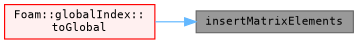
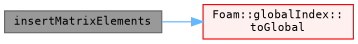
(170, 22) -> (177, 22)
